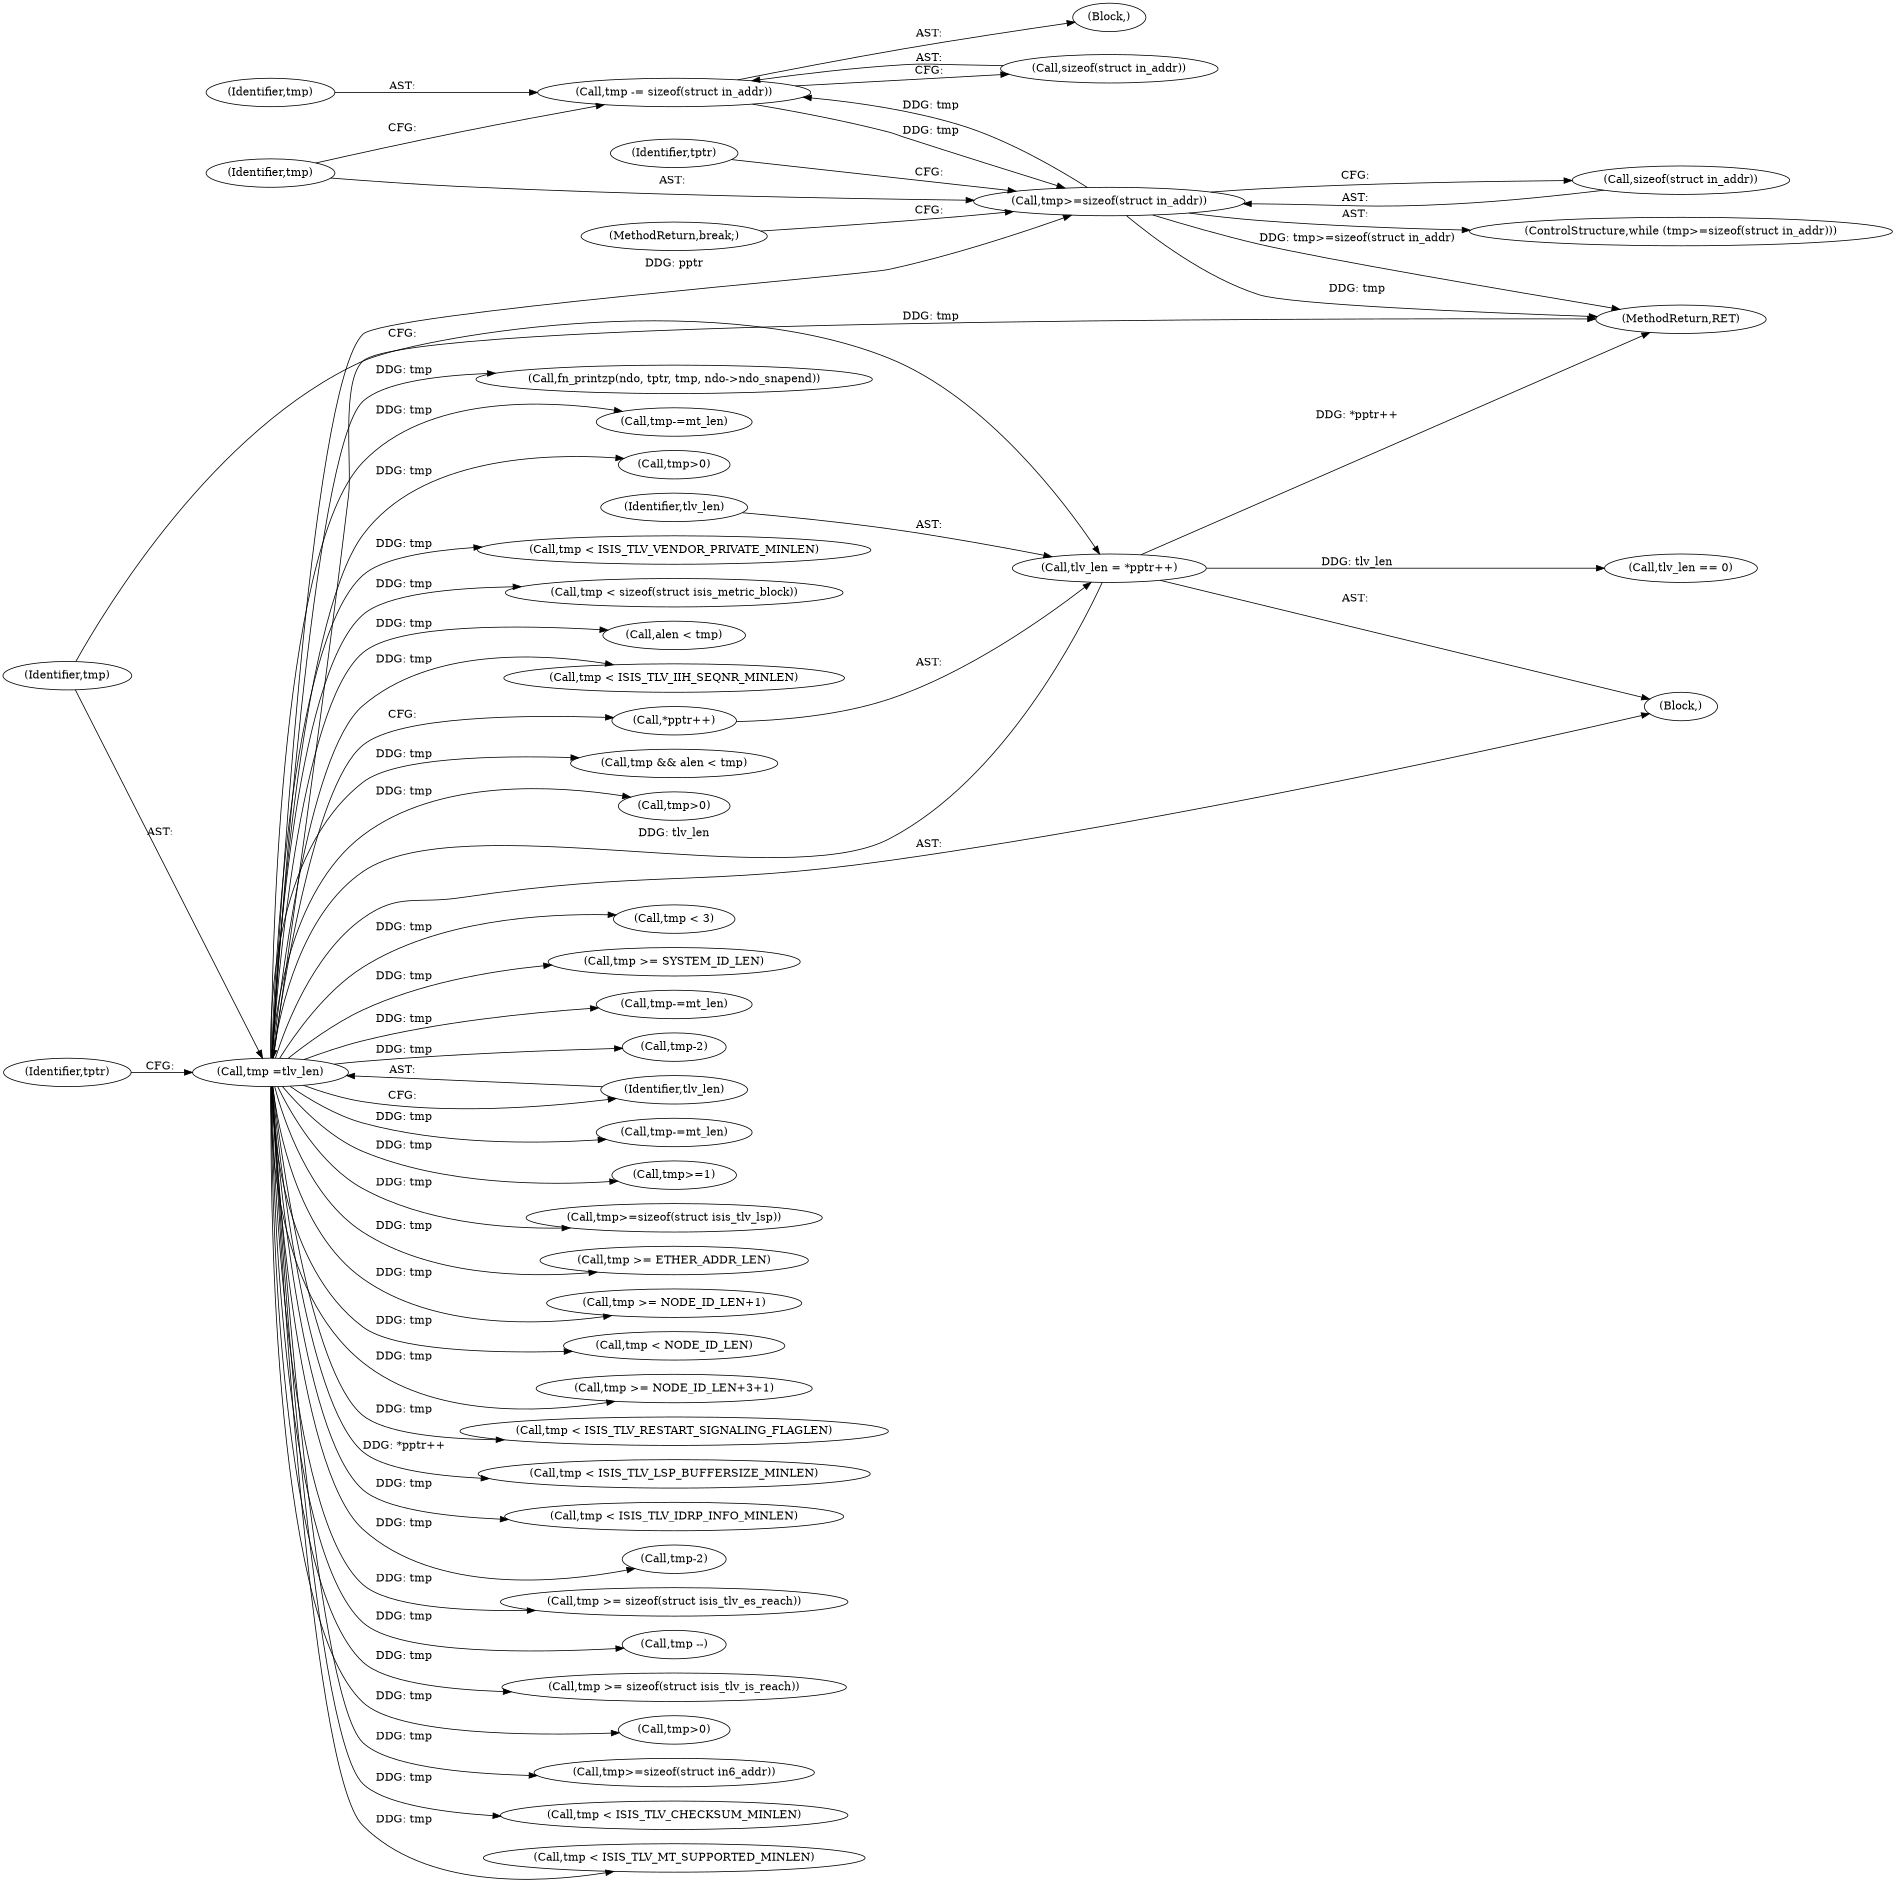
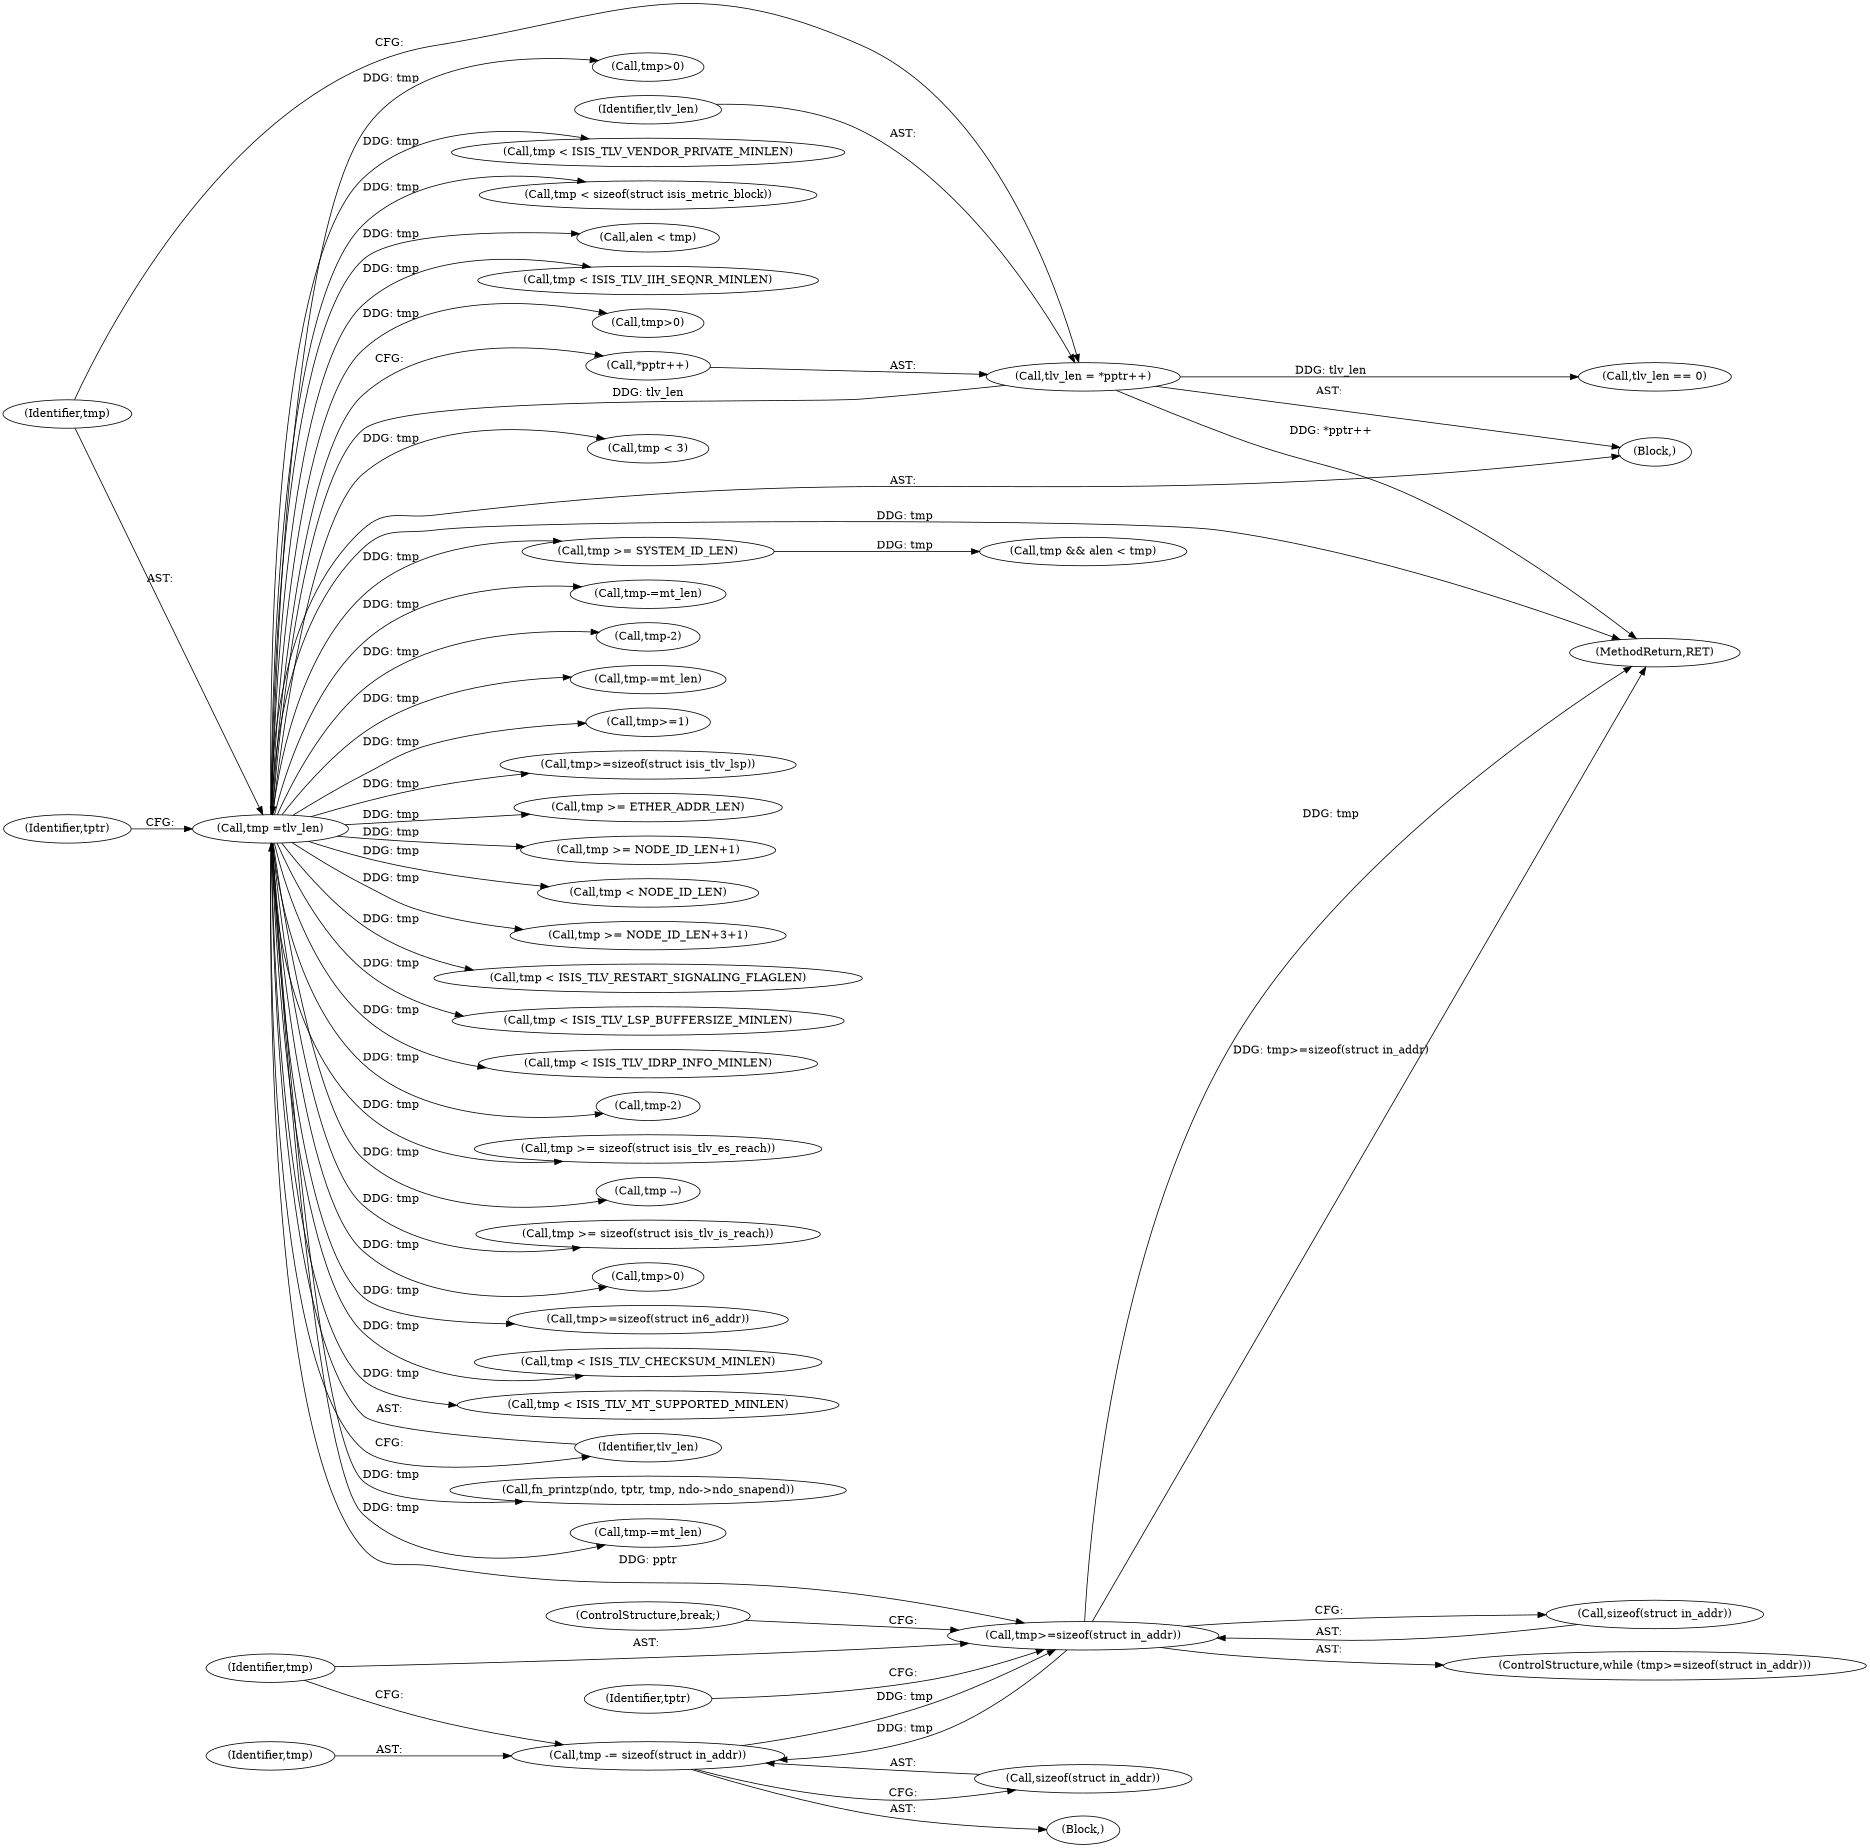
(674, 236) -> (648, 1616)
(332, 814) -> (873, 552)
(404, 1446) -> (391, 964)
